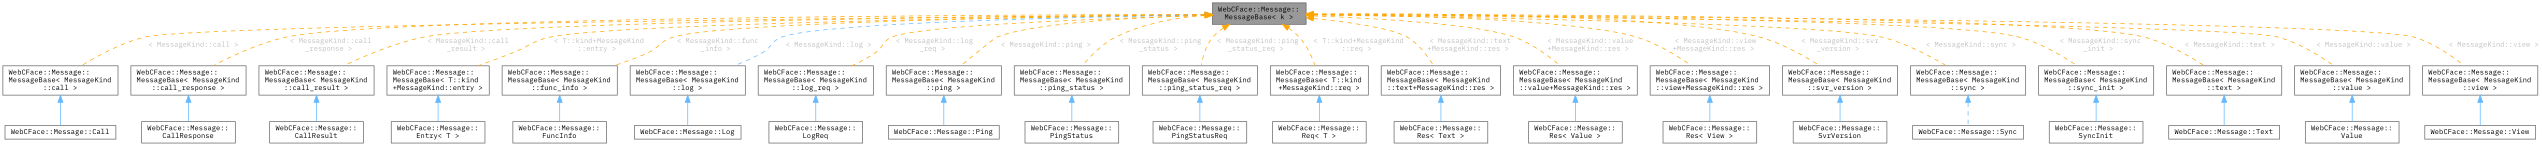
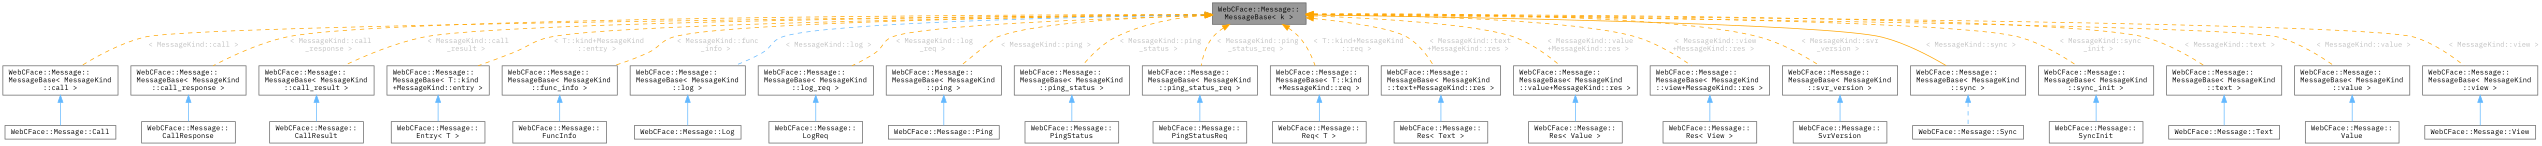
(1729, 25) -> (1729, 25)
